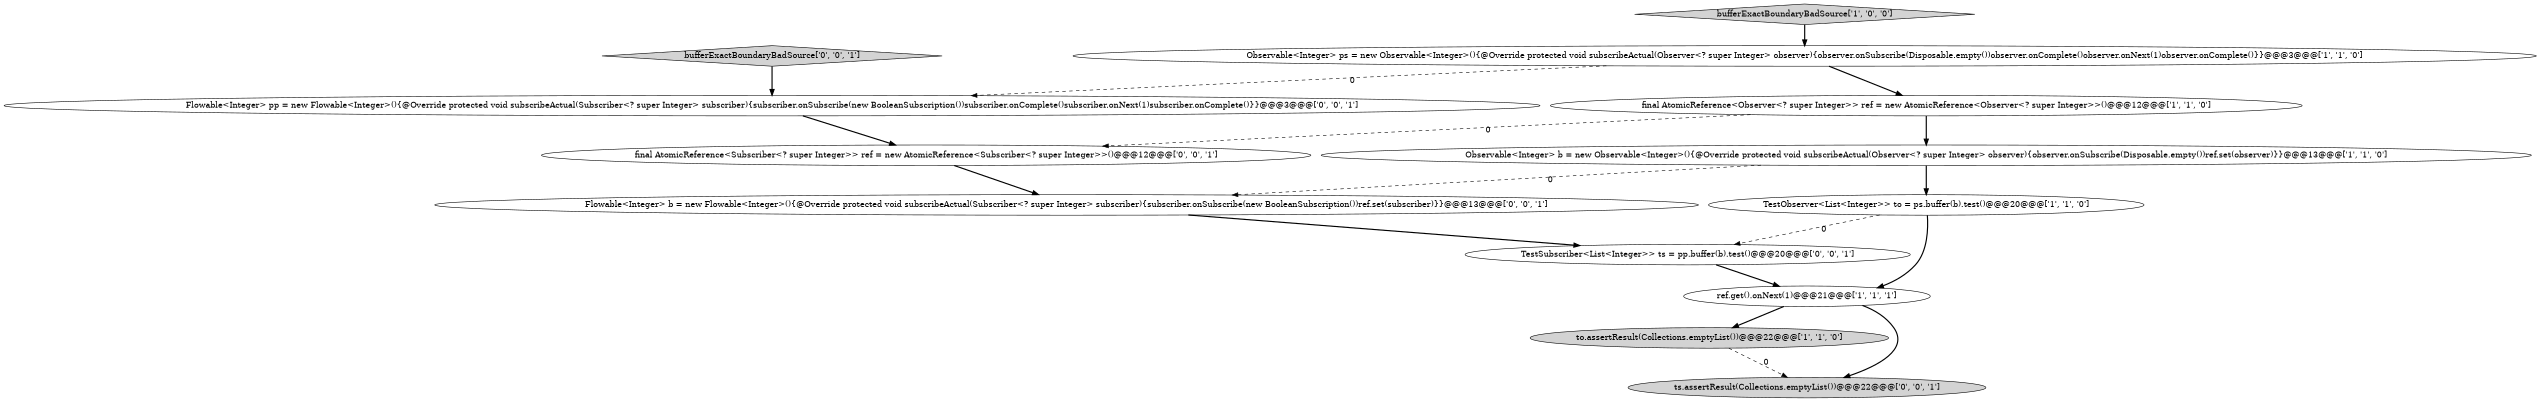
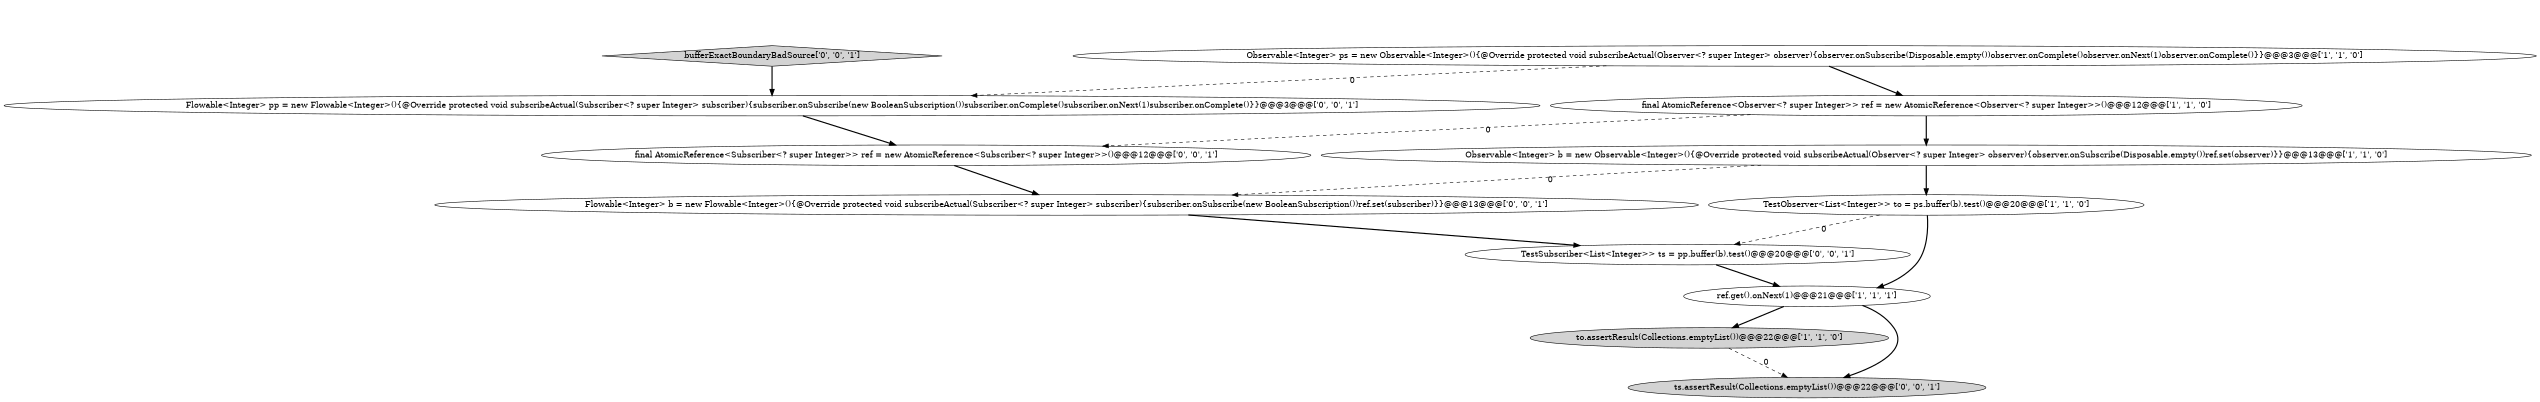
(1805, 14) -> none
